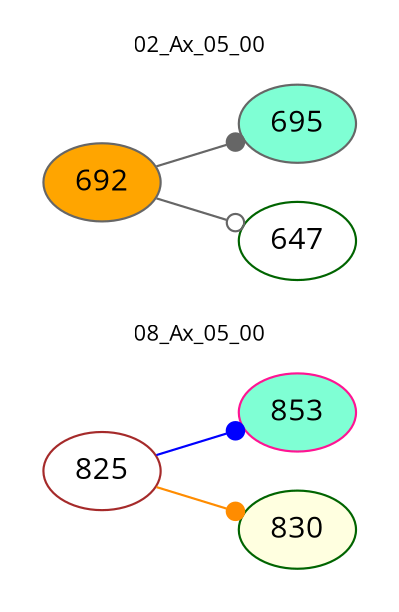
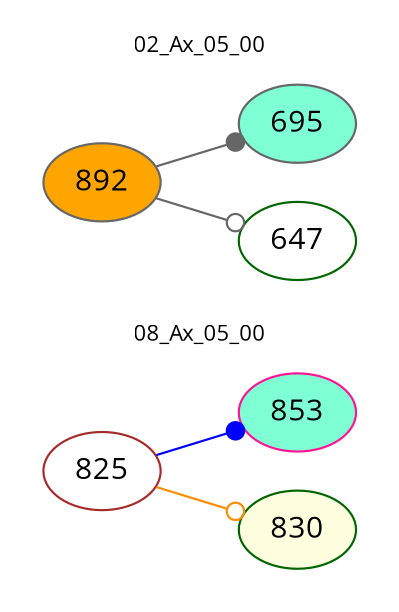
(102, 182) -> (102, 182)
(192, 498) -> (192, 498)
